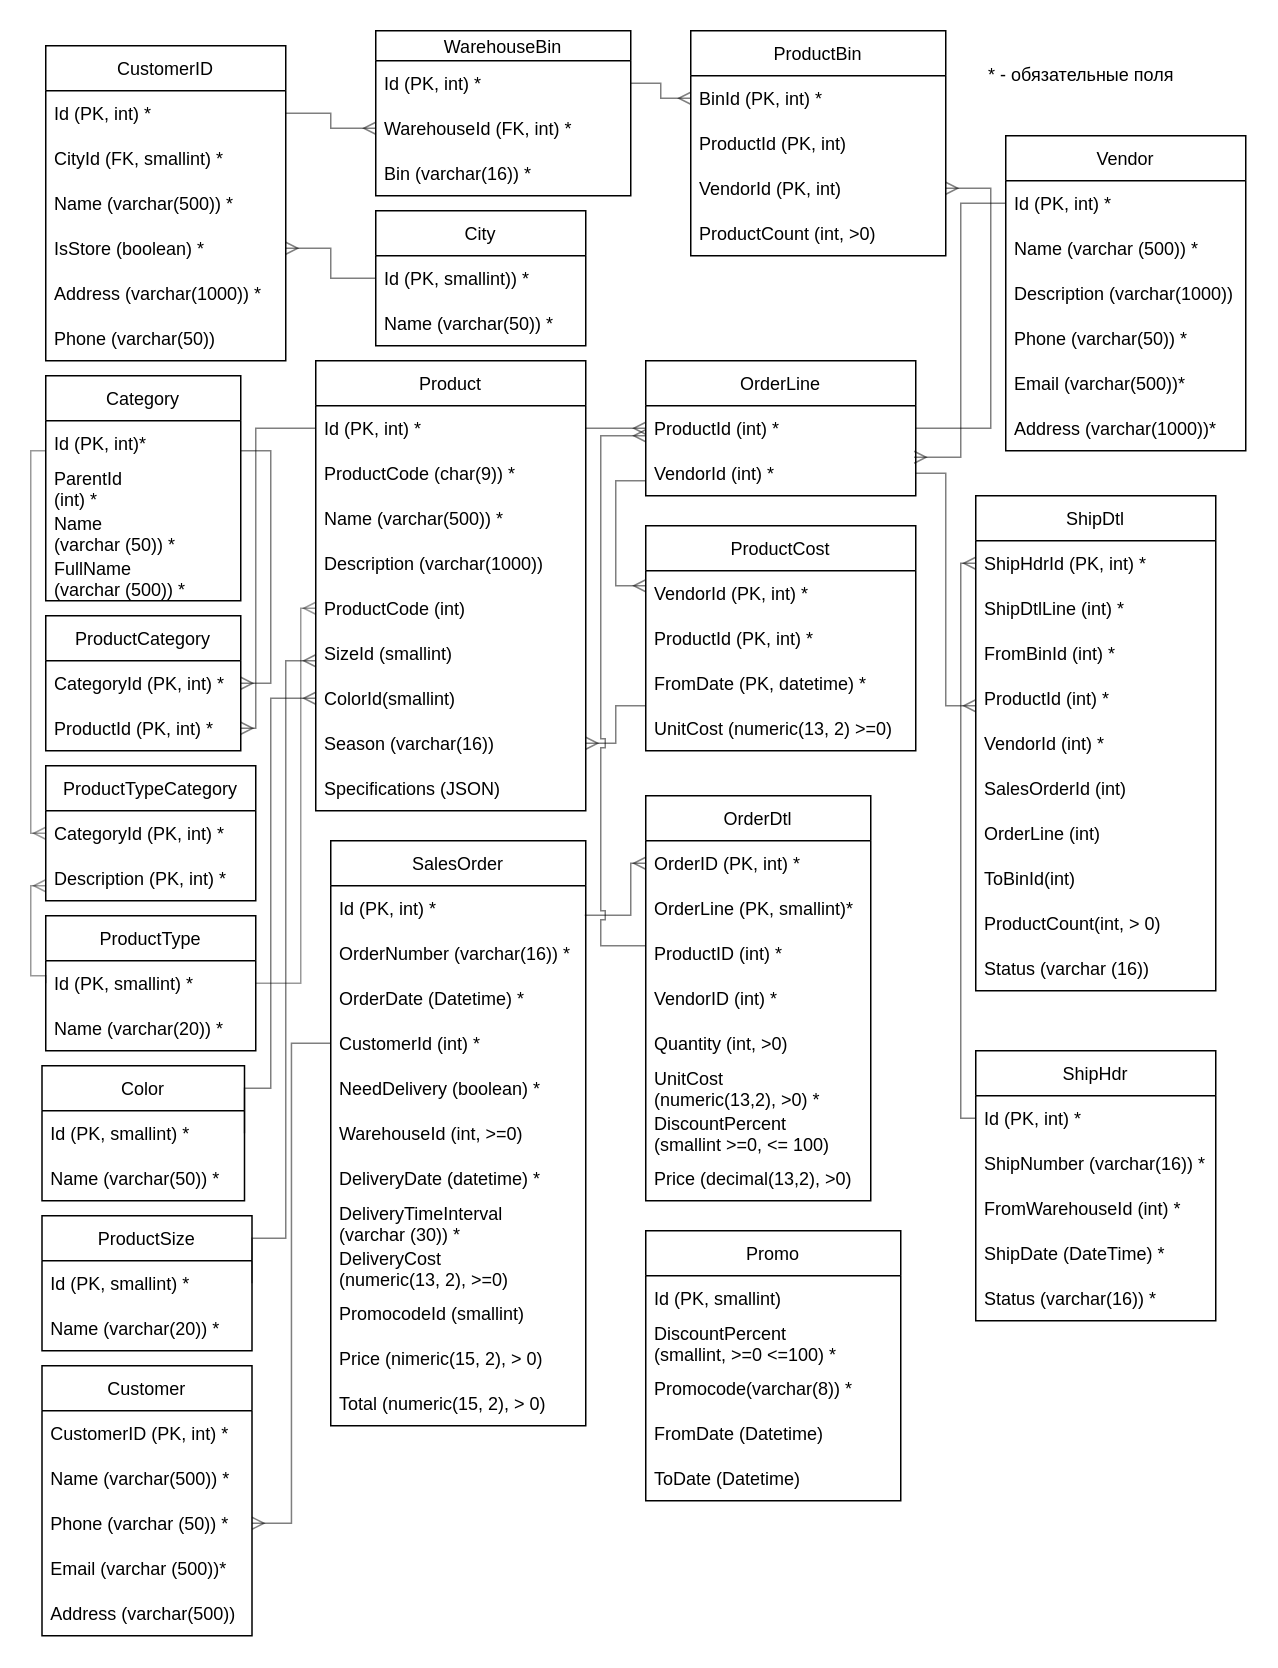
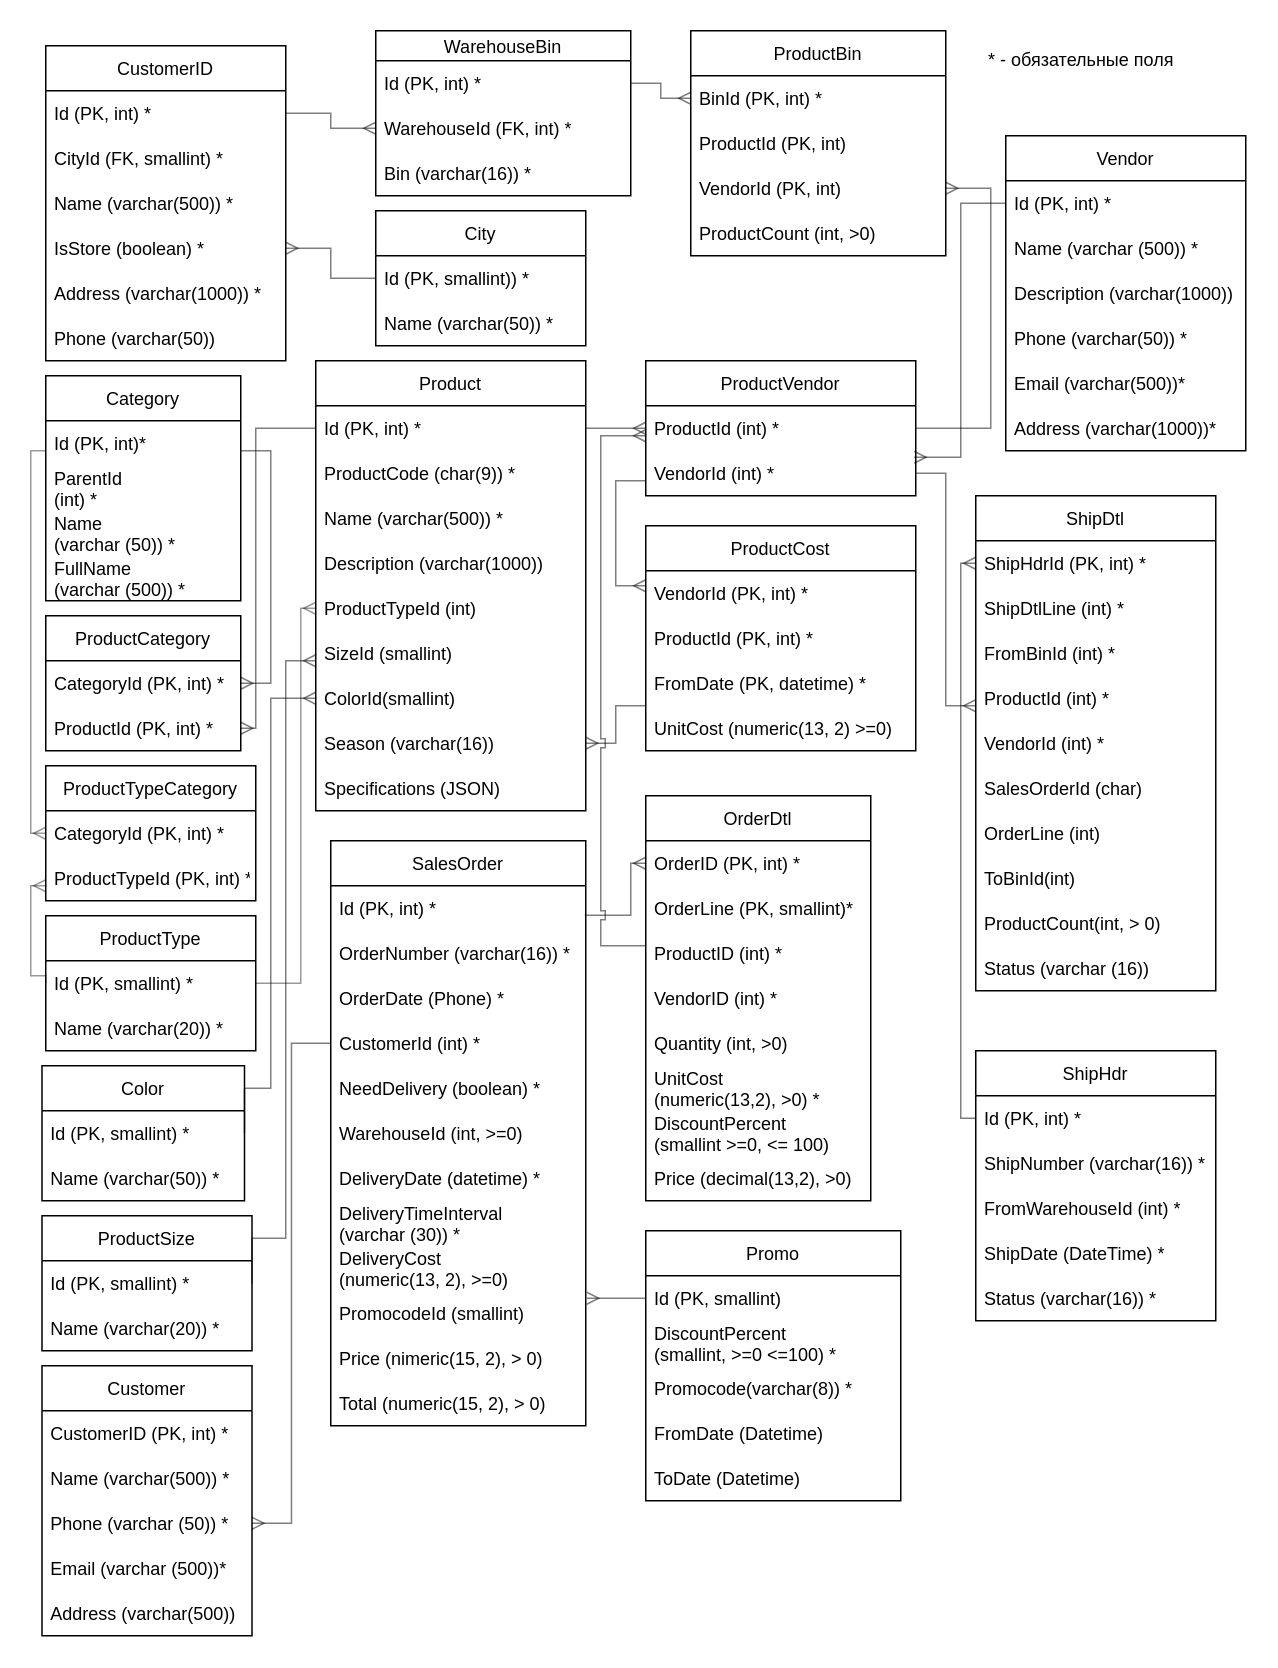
(1081, 76) -> (1081, 61)
(780, 384) -> (780, 384)
(405, 609) -> (415, 609)
(1068, 789) -> (1075, 789)
(154, 879) -> (168, 879)
(443, 999) -> (430, 999)
none -> (615, 1298)
